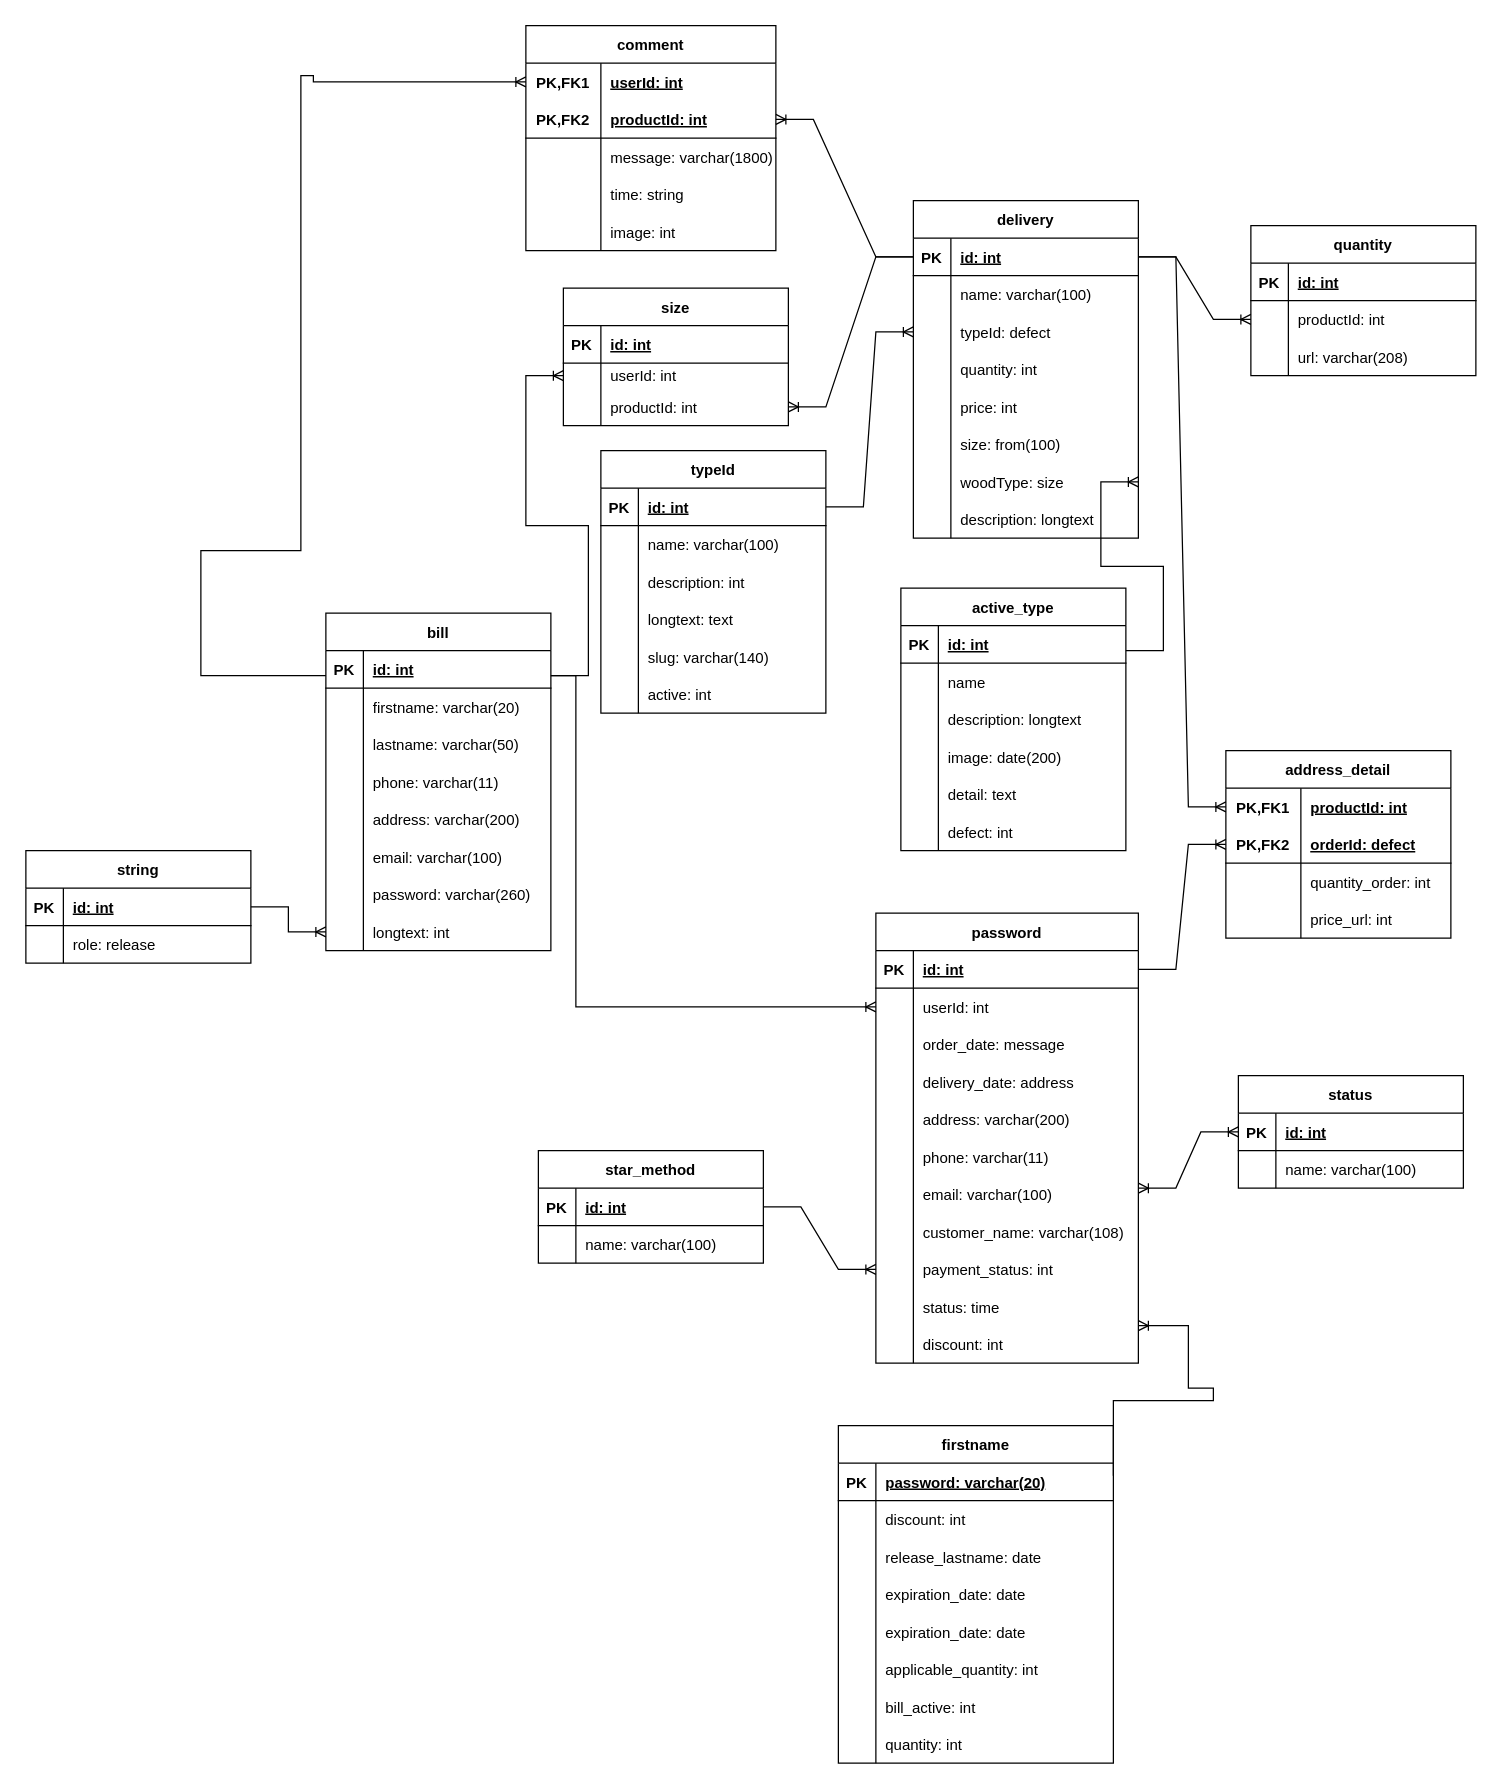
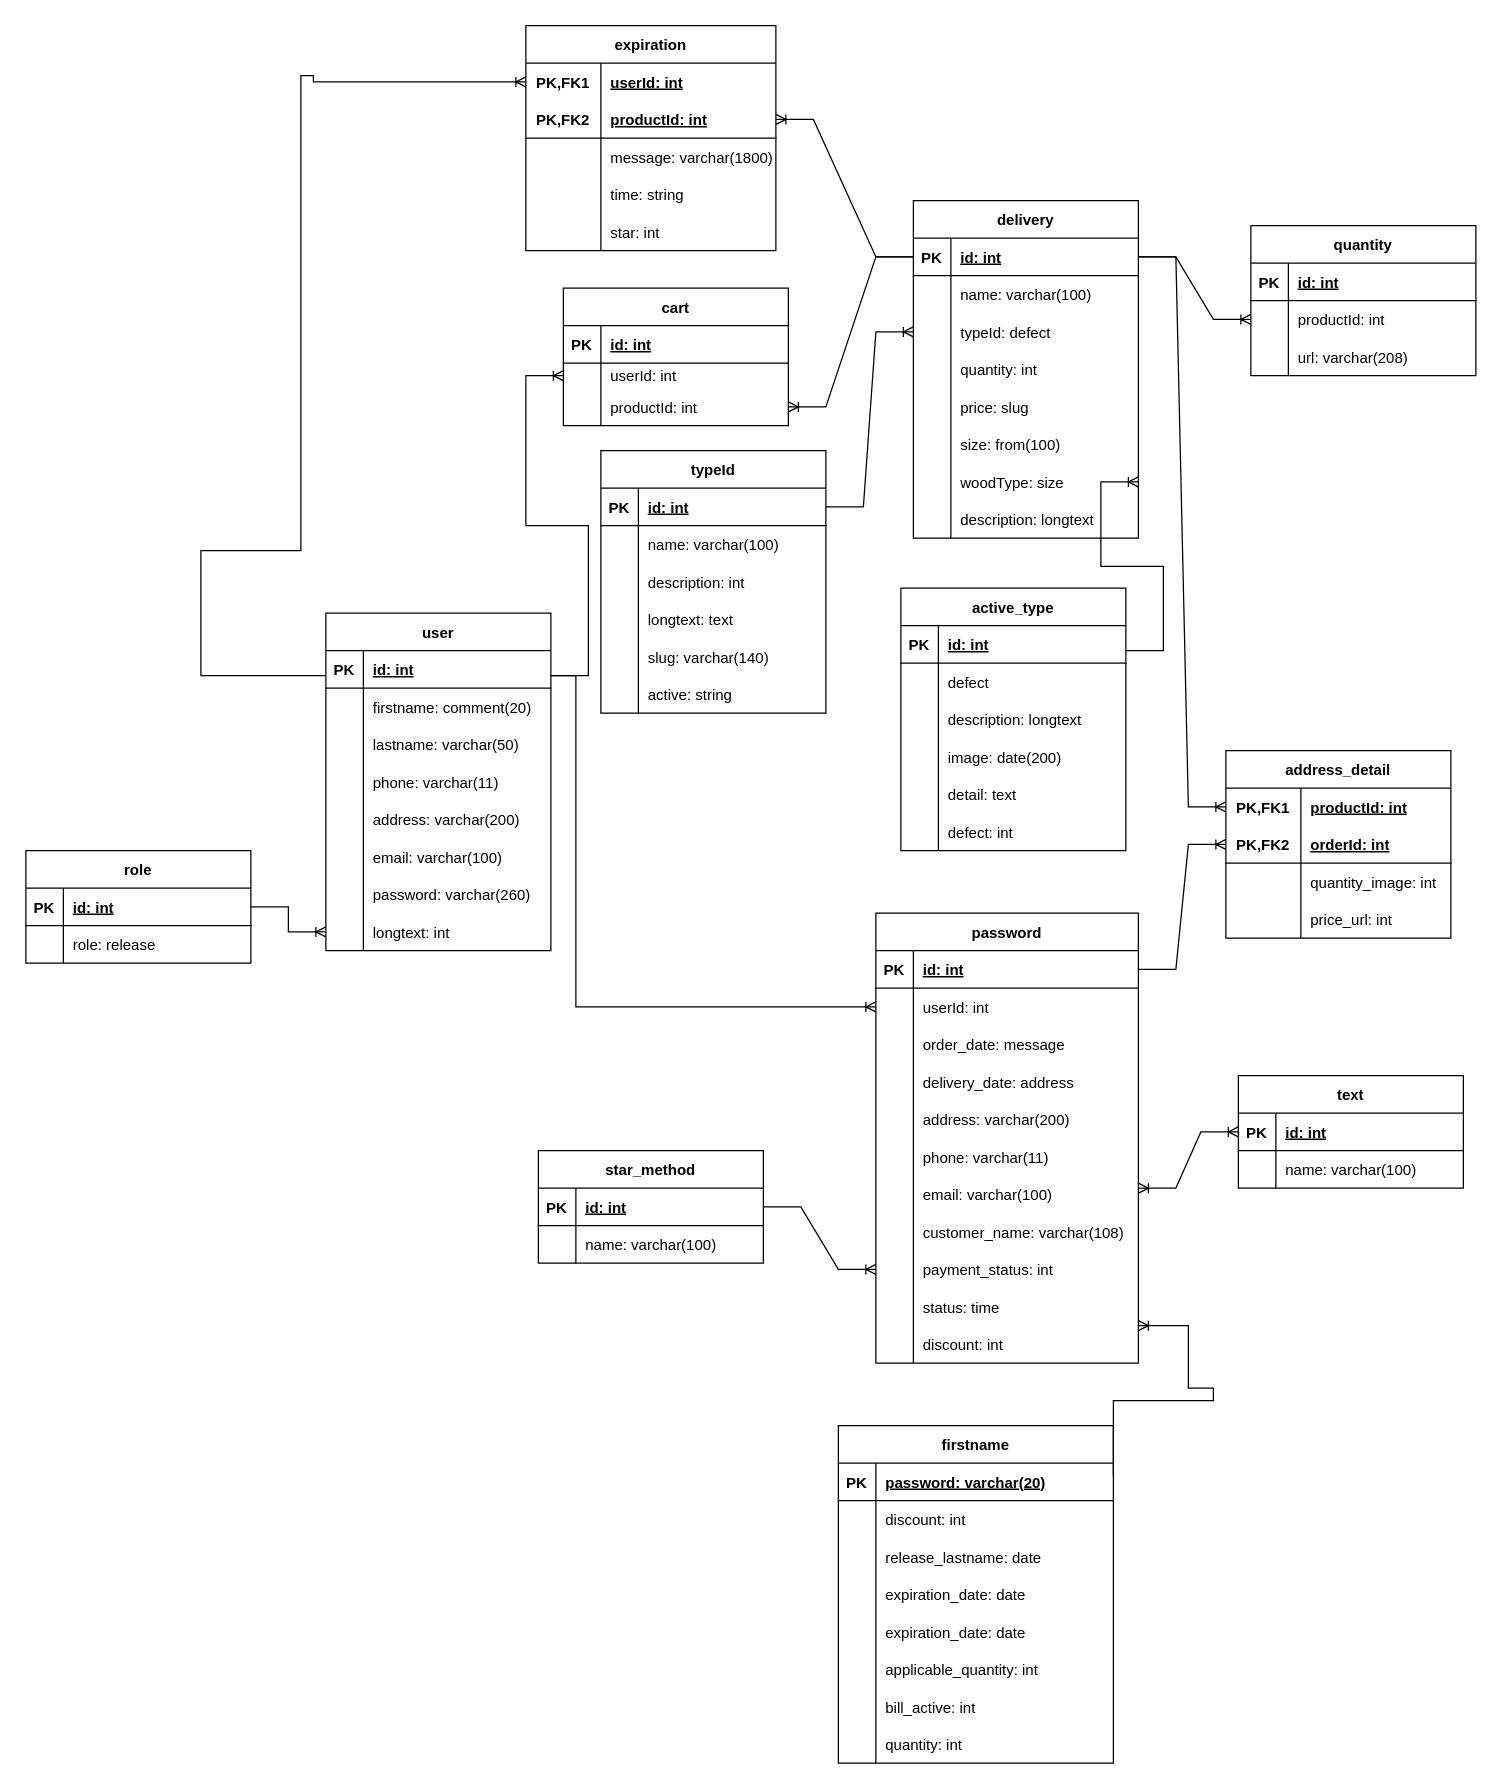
(650, 45) -> (650, 45)
(644, 233) -> (642, 233)
(675, 308) -> (675, 308)
(994, 408) -> (998, 408)
(438, 633) -> (438, 633)
(964, 683) -> (973, 683)
(686, 695) -> (699, 695)
(459, 708) -> (459, 708)
(1369, 845) -> (1355, 845)
(138, 870) -> (138, 870)
(1382, 883) -> (1380, 883)
(1350, 1095) -> (1350, 1095)
